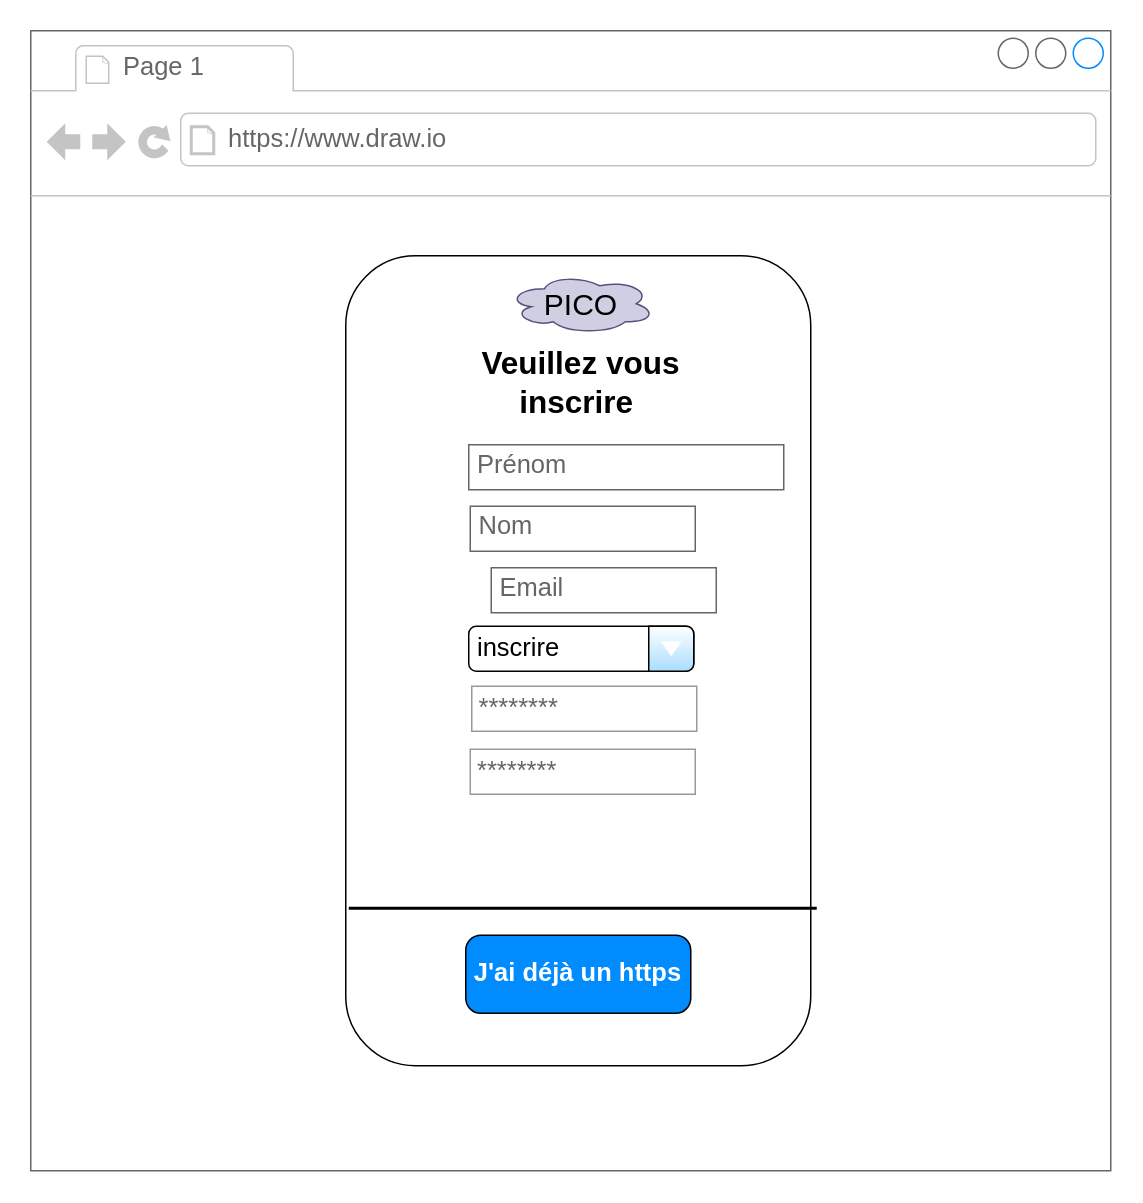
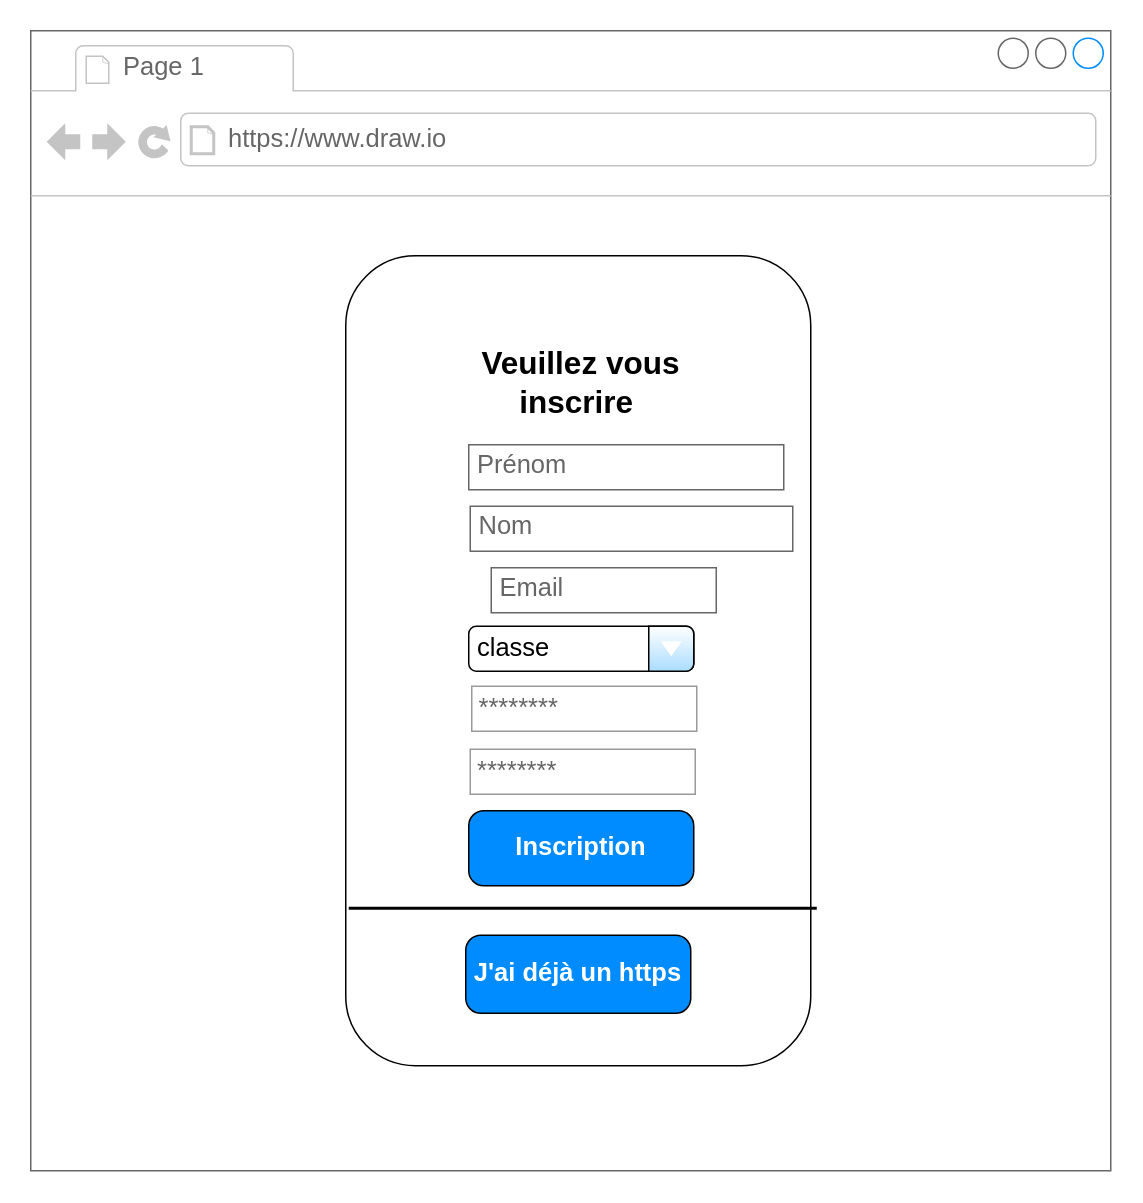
(581, 304) -> none
(583, 529) -> (632, 529)
(527, 649) -> (516, 649)
none -> (581, 848)
